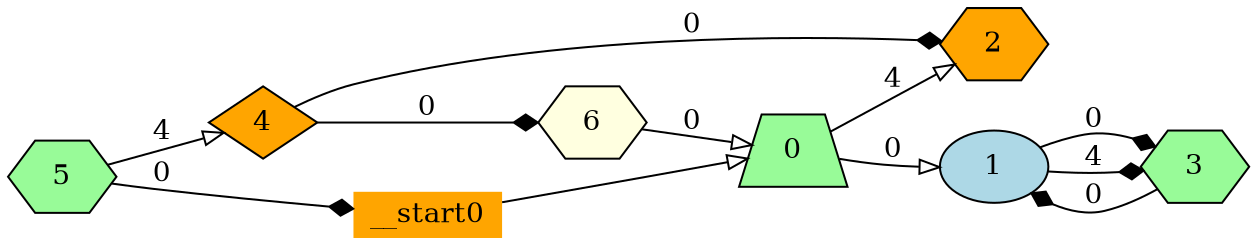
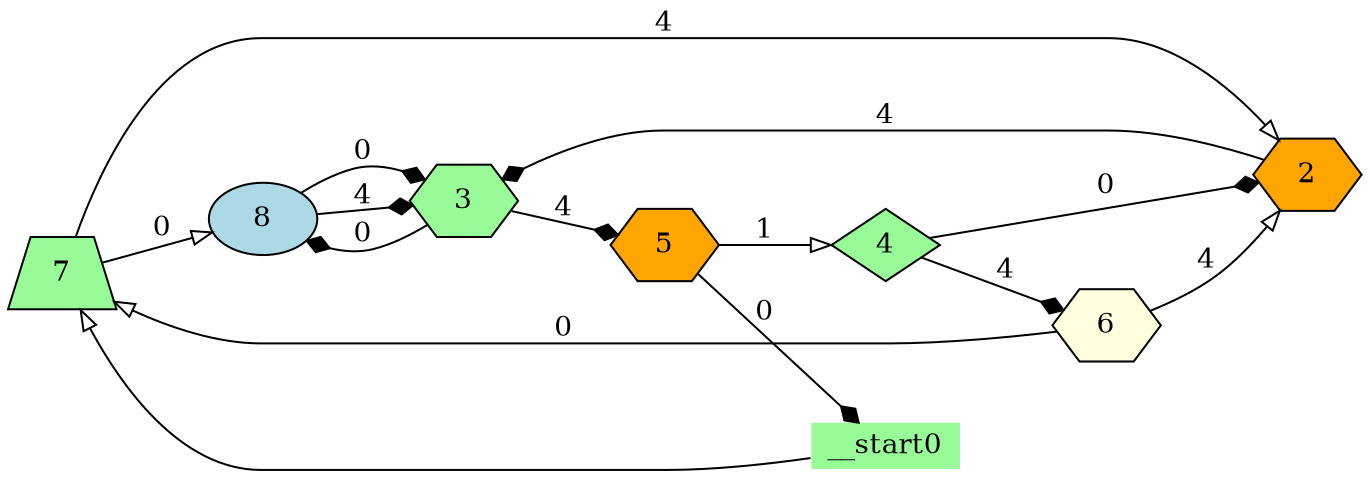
(428, 107) -> (1006, 270)
(263, 123) -> (886, 245)
none -> (893, 131)
(163, 132) -> (765, 230)
(793, 151) -> (62, 273)
(994, 167) -> (263, 219)
(62, 177) -> (665, 245)
(428, 215) -> (886, 446)
none -> (553, 220)
none -> (1215, 277)
